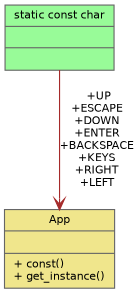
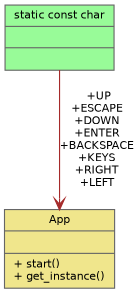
(39, 264) -> (37, 264)
